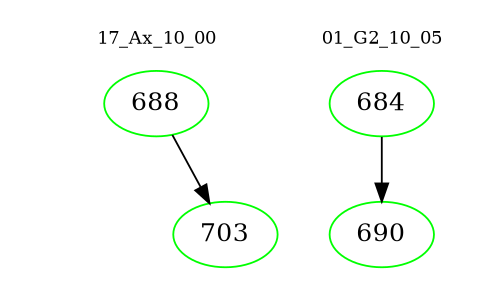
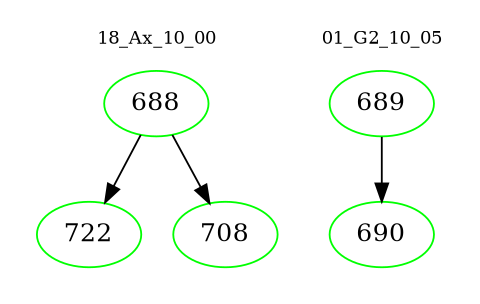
(157, 39) -> (157, 39)
(382, 104) -> (382, 104)
none -> (89, 235)
(225, 235) -> (225, 235)
